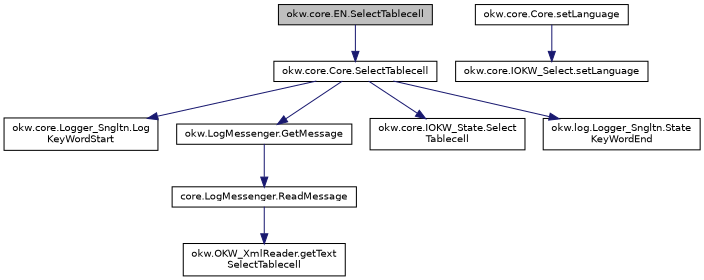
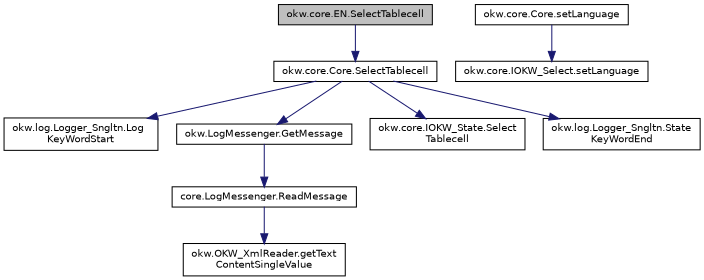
(81, 134) -> (81, 134)
(264, 260) -> (264, 260)
